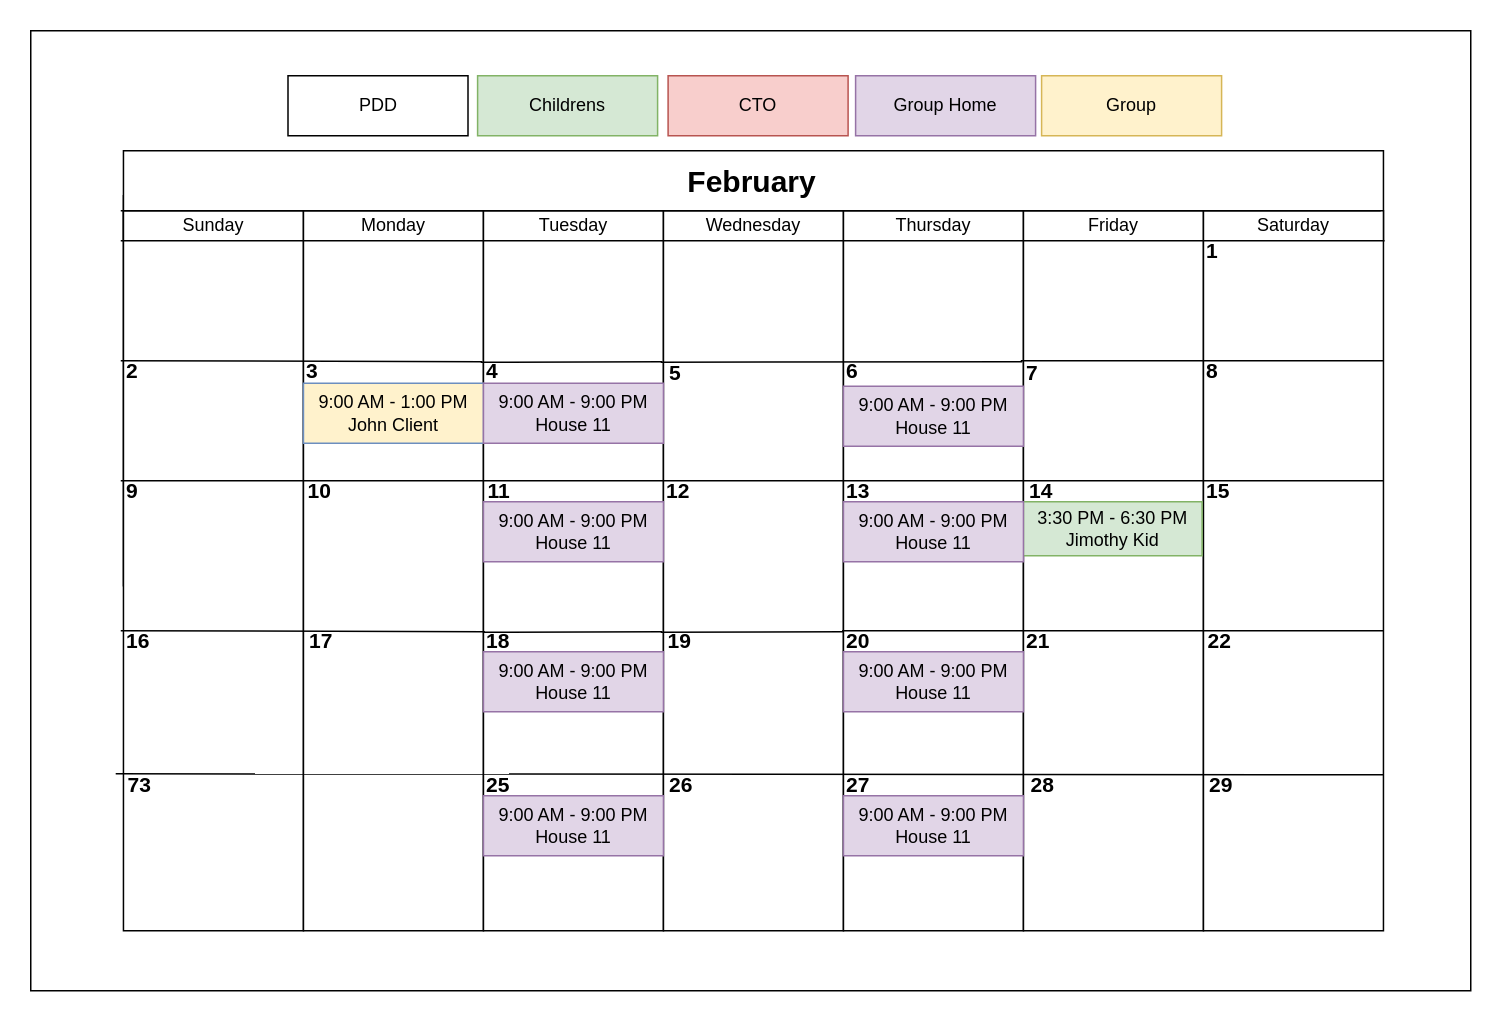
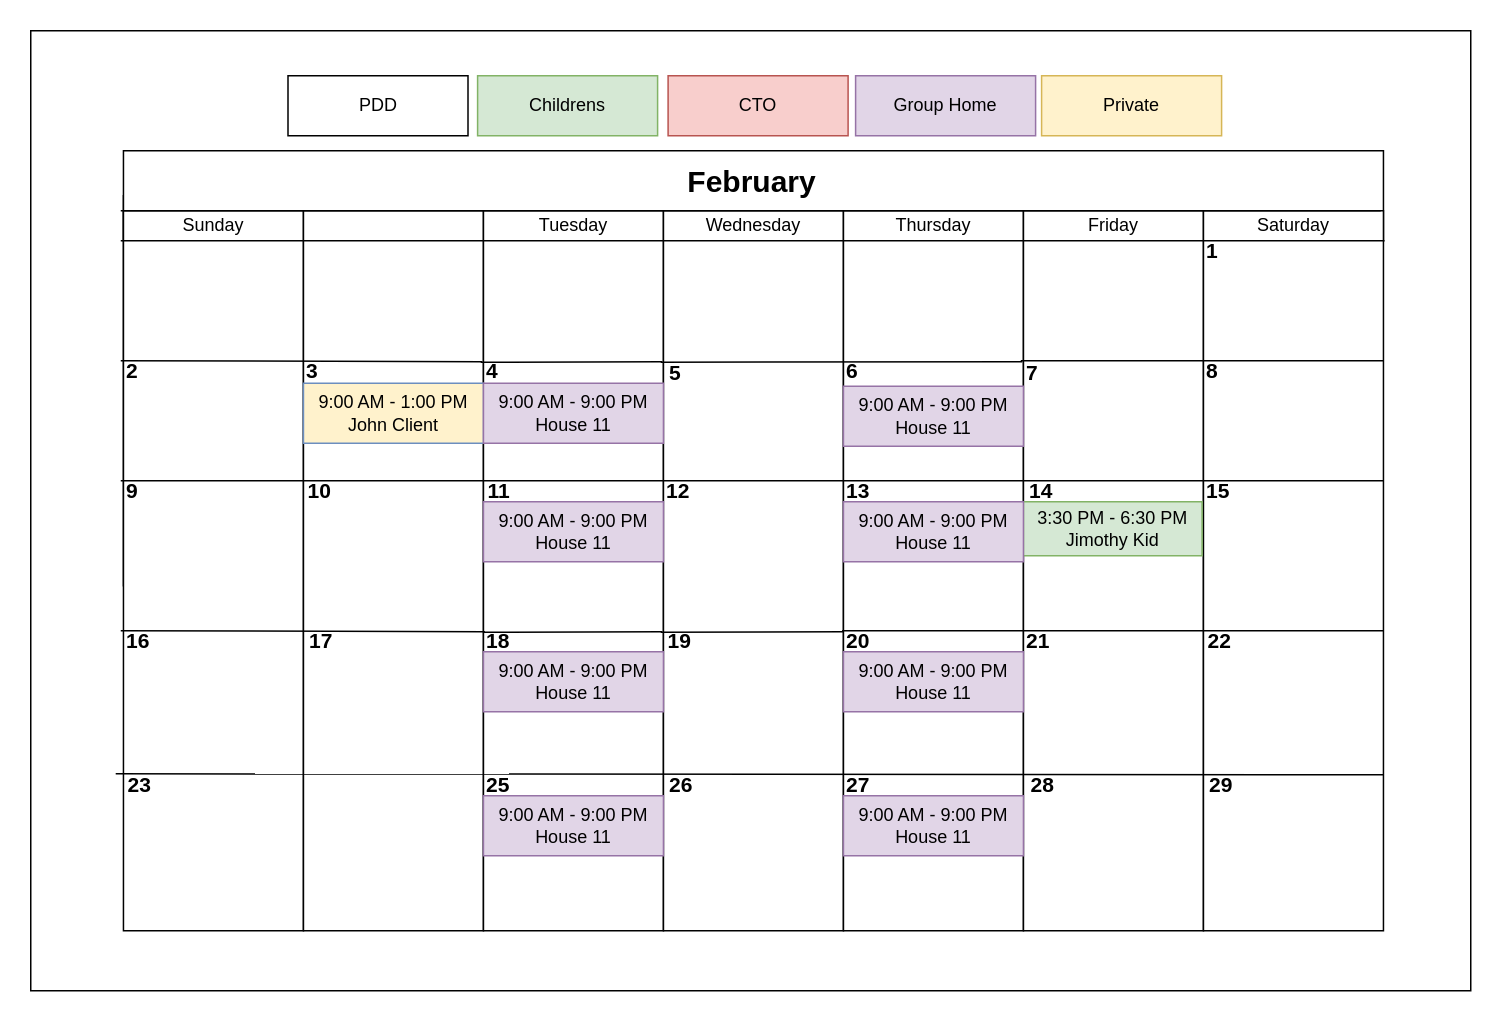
(1132, 106) -> (1132, 106)
(393, 226) -> none
(138, 785) -> (138, 785)
